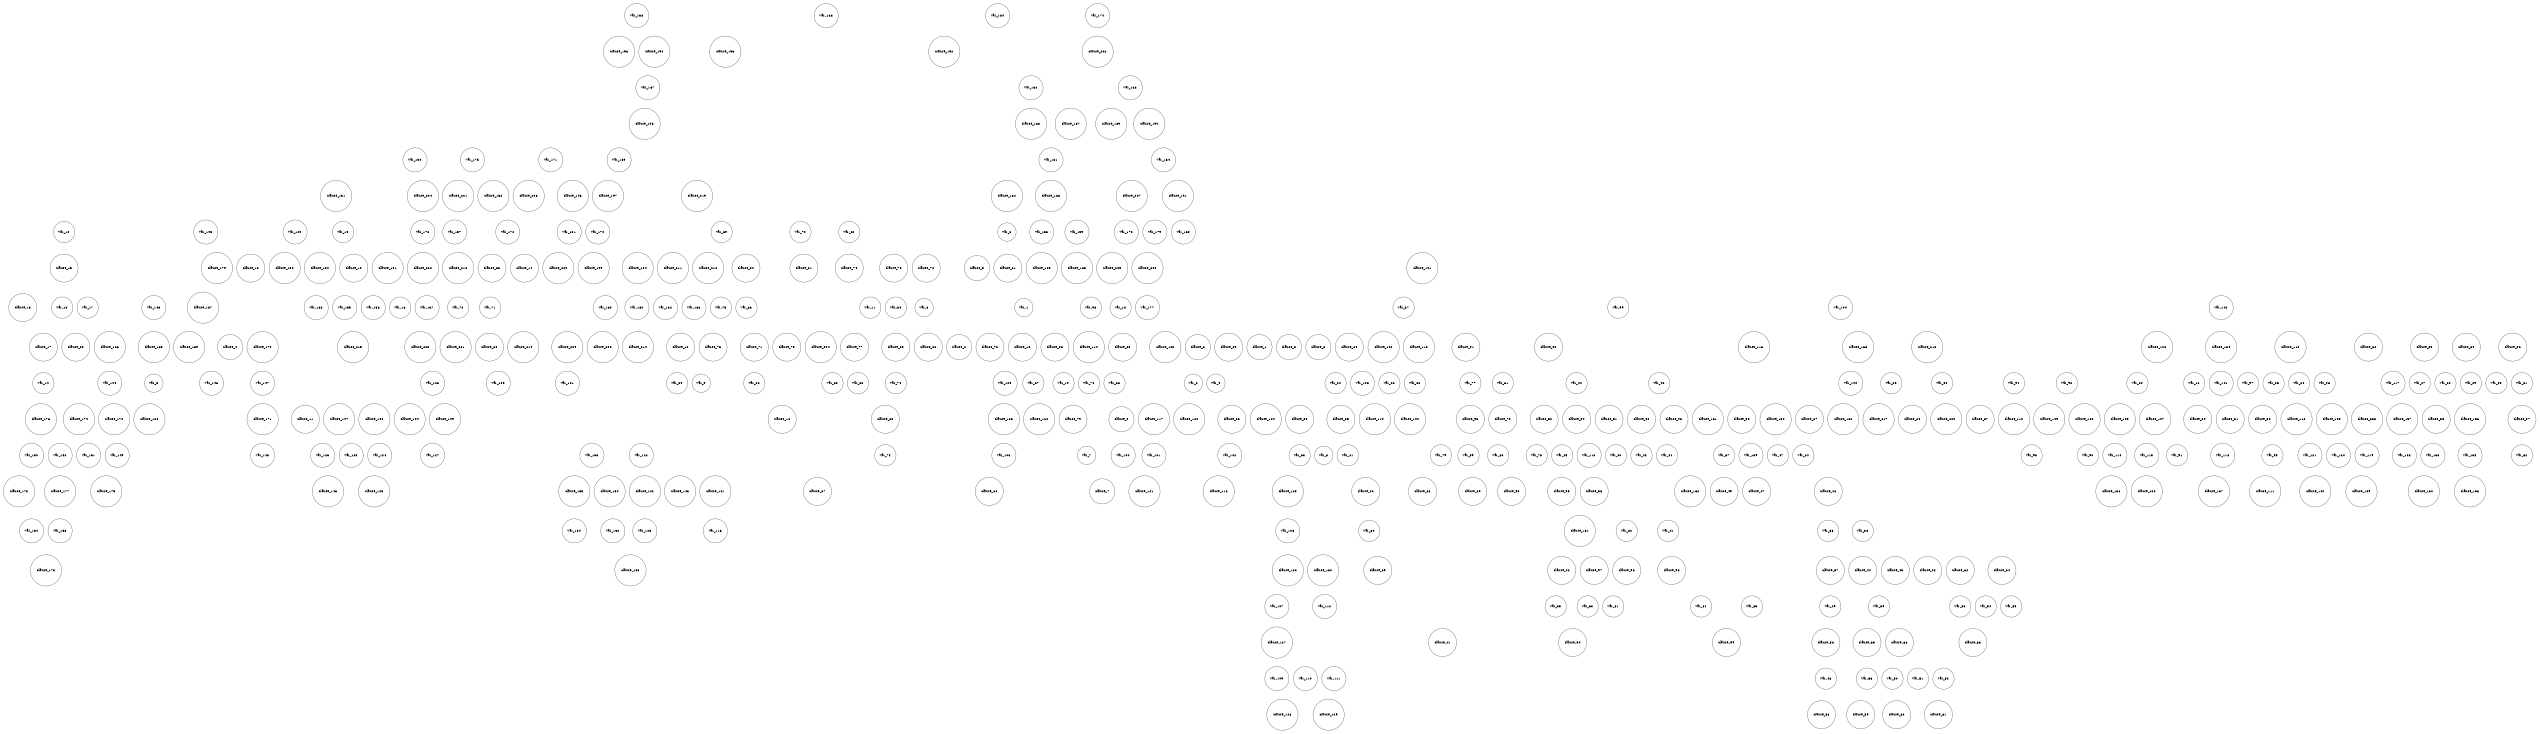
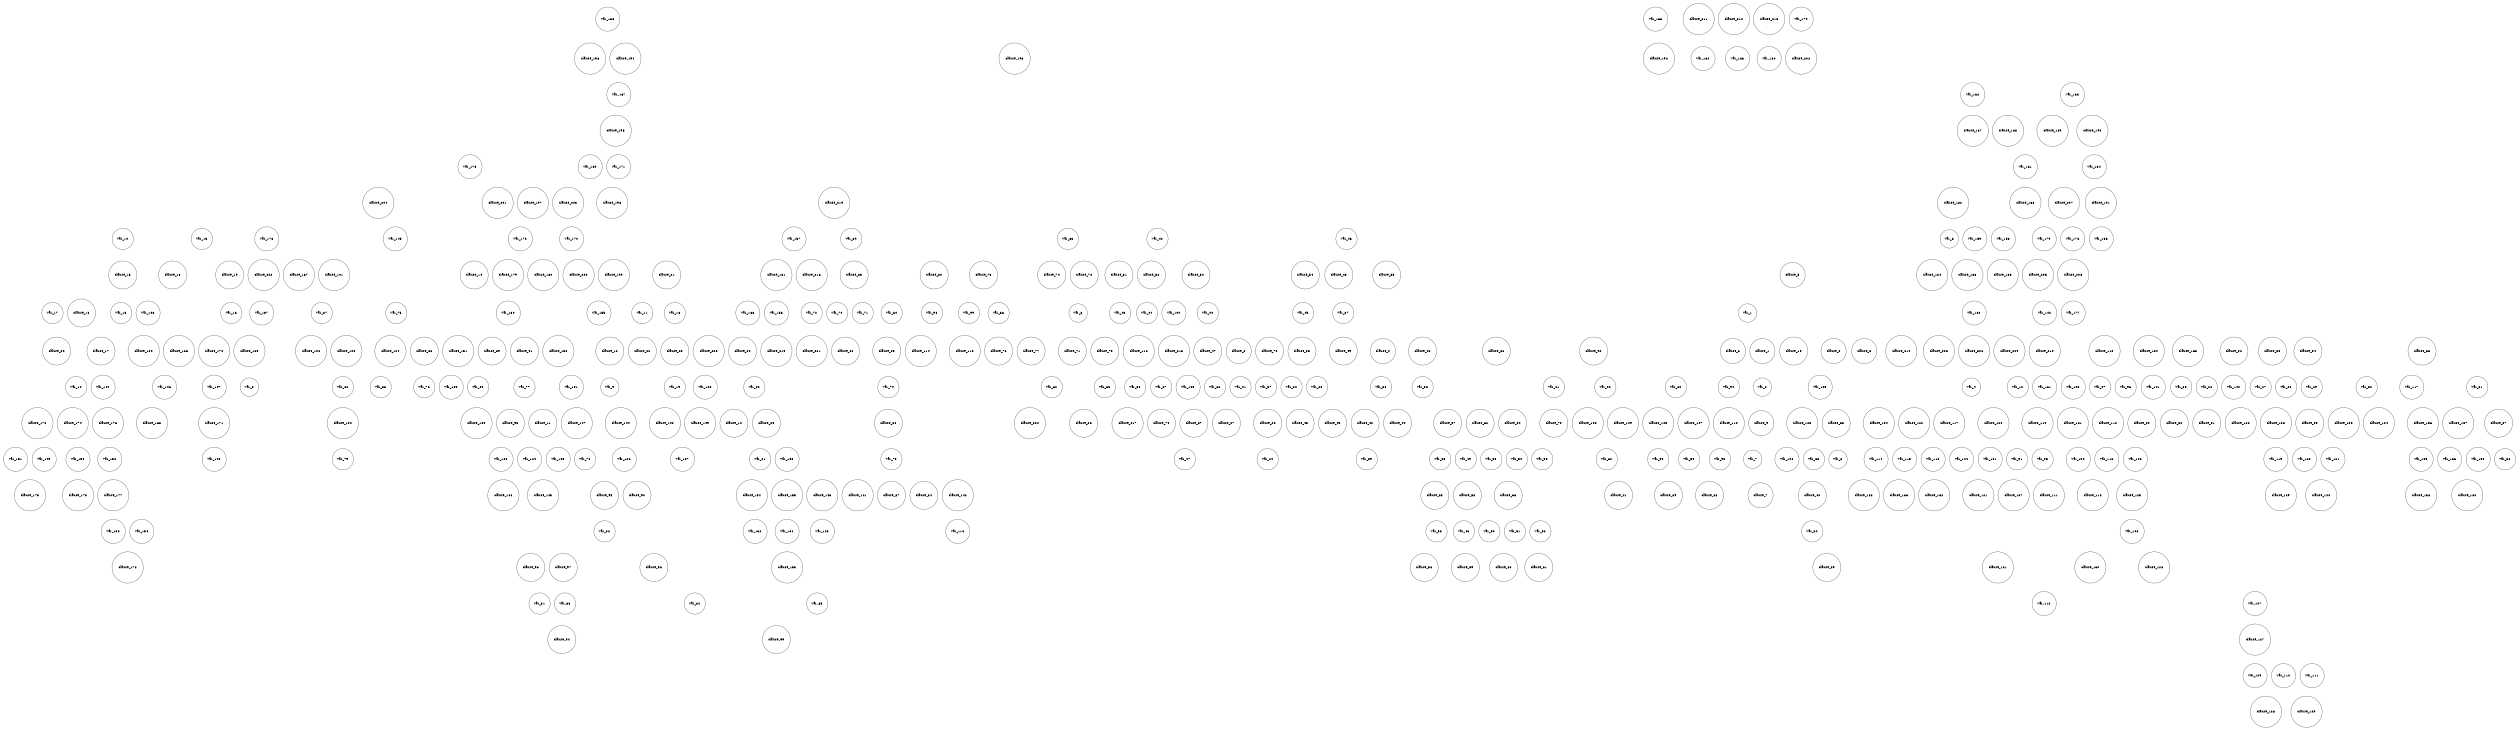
none -> (1769, 19)
(804, 268) -> none
(637, 308) -> none
(821, 347) -> (390, 351)
(2157, 347) -> (1974, 351)
none -> (1266, 387)
(2367, 419) -> (2276, 423)
